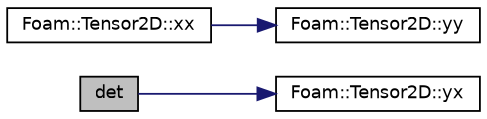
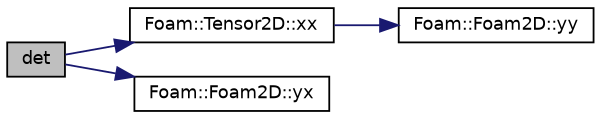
(378, 25) -> (496, 25)
none -> (90, 50)
(378, 94) -> (232, 94)
